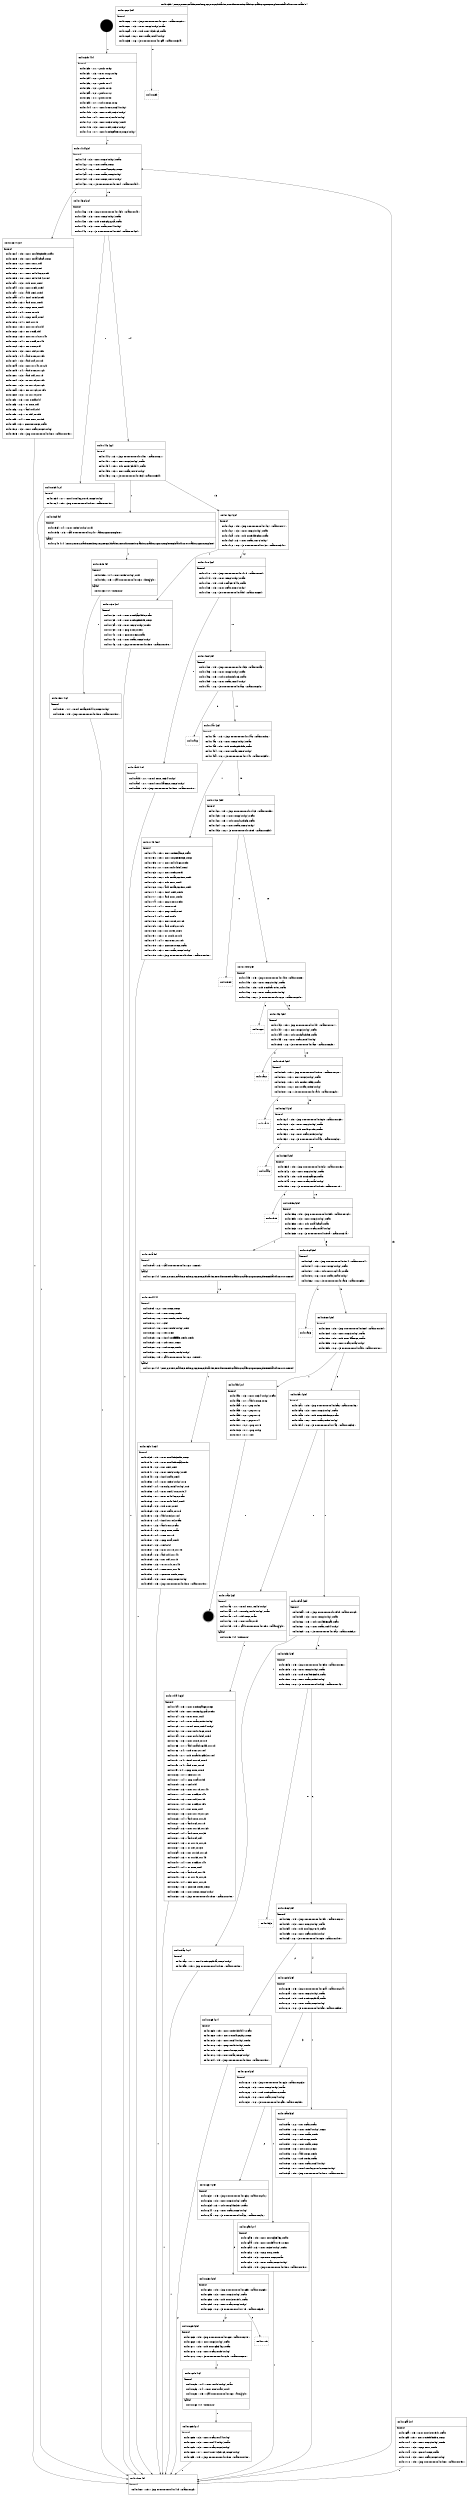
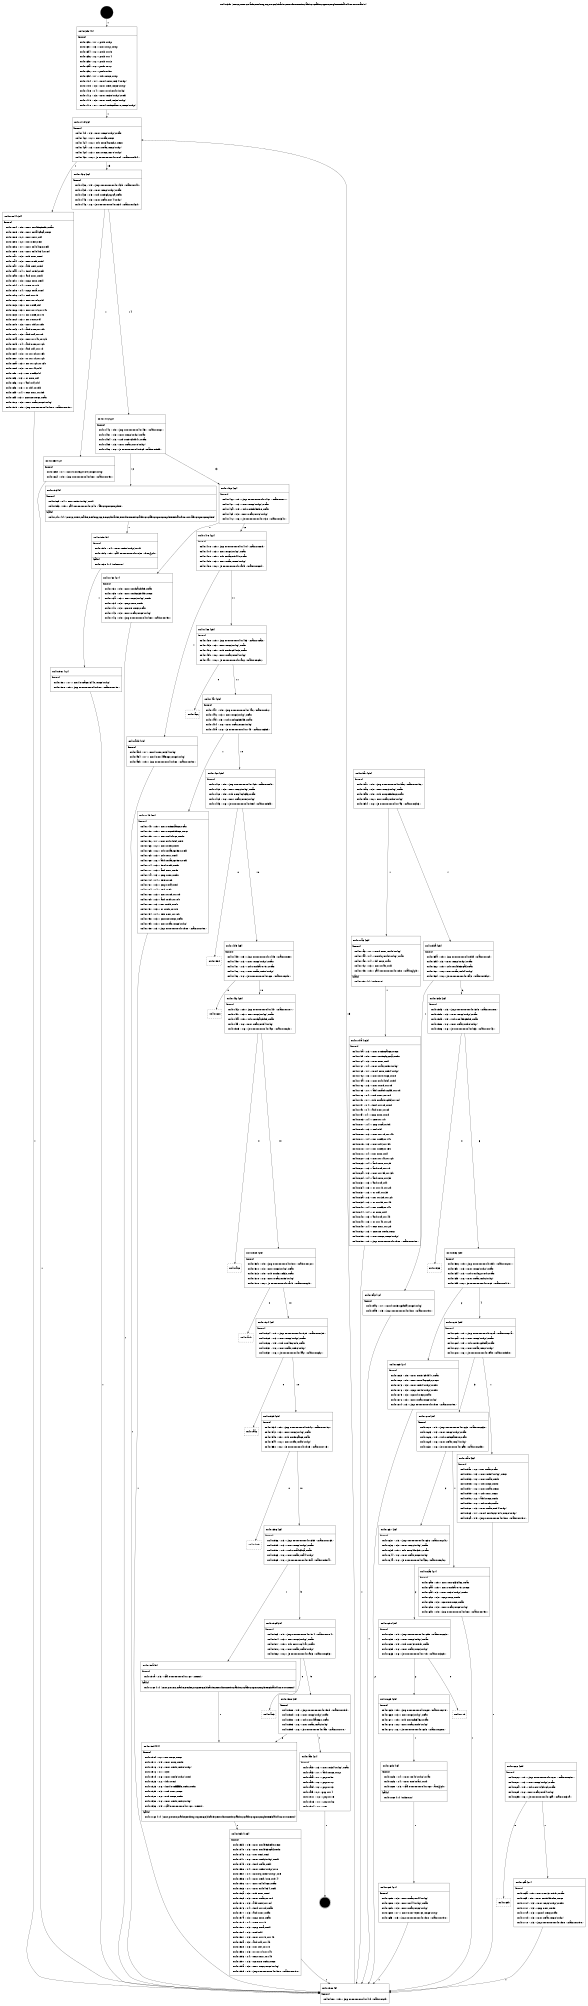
(131, 496) -> (132, 469)
(219, 1289) -> (220, 1714)
(338, 1371) -> (282, 1738)
none -> (545, 1839)
